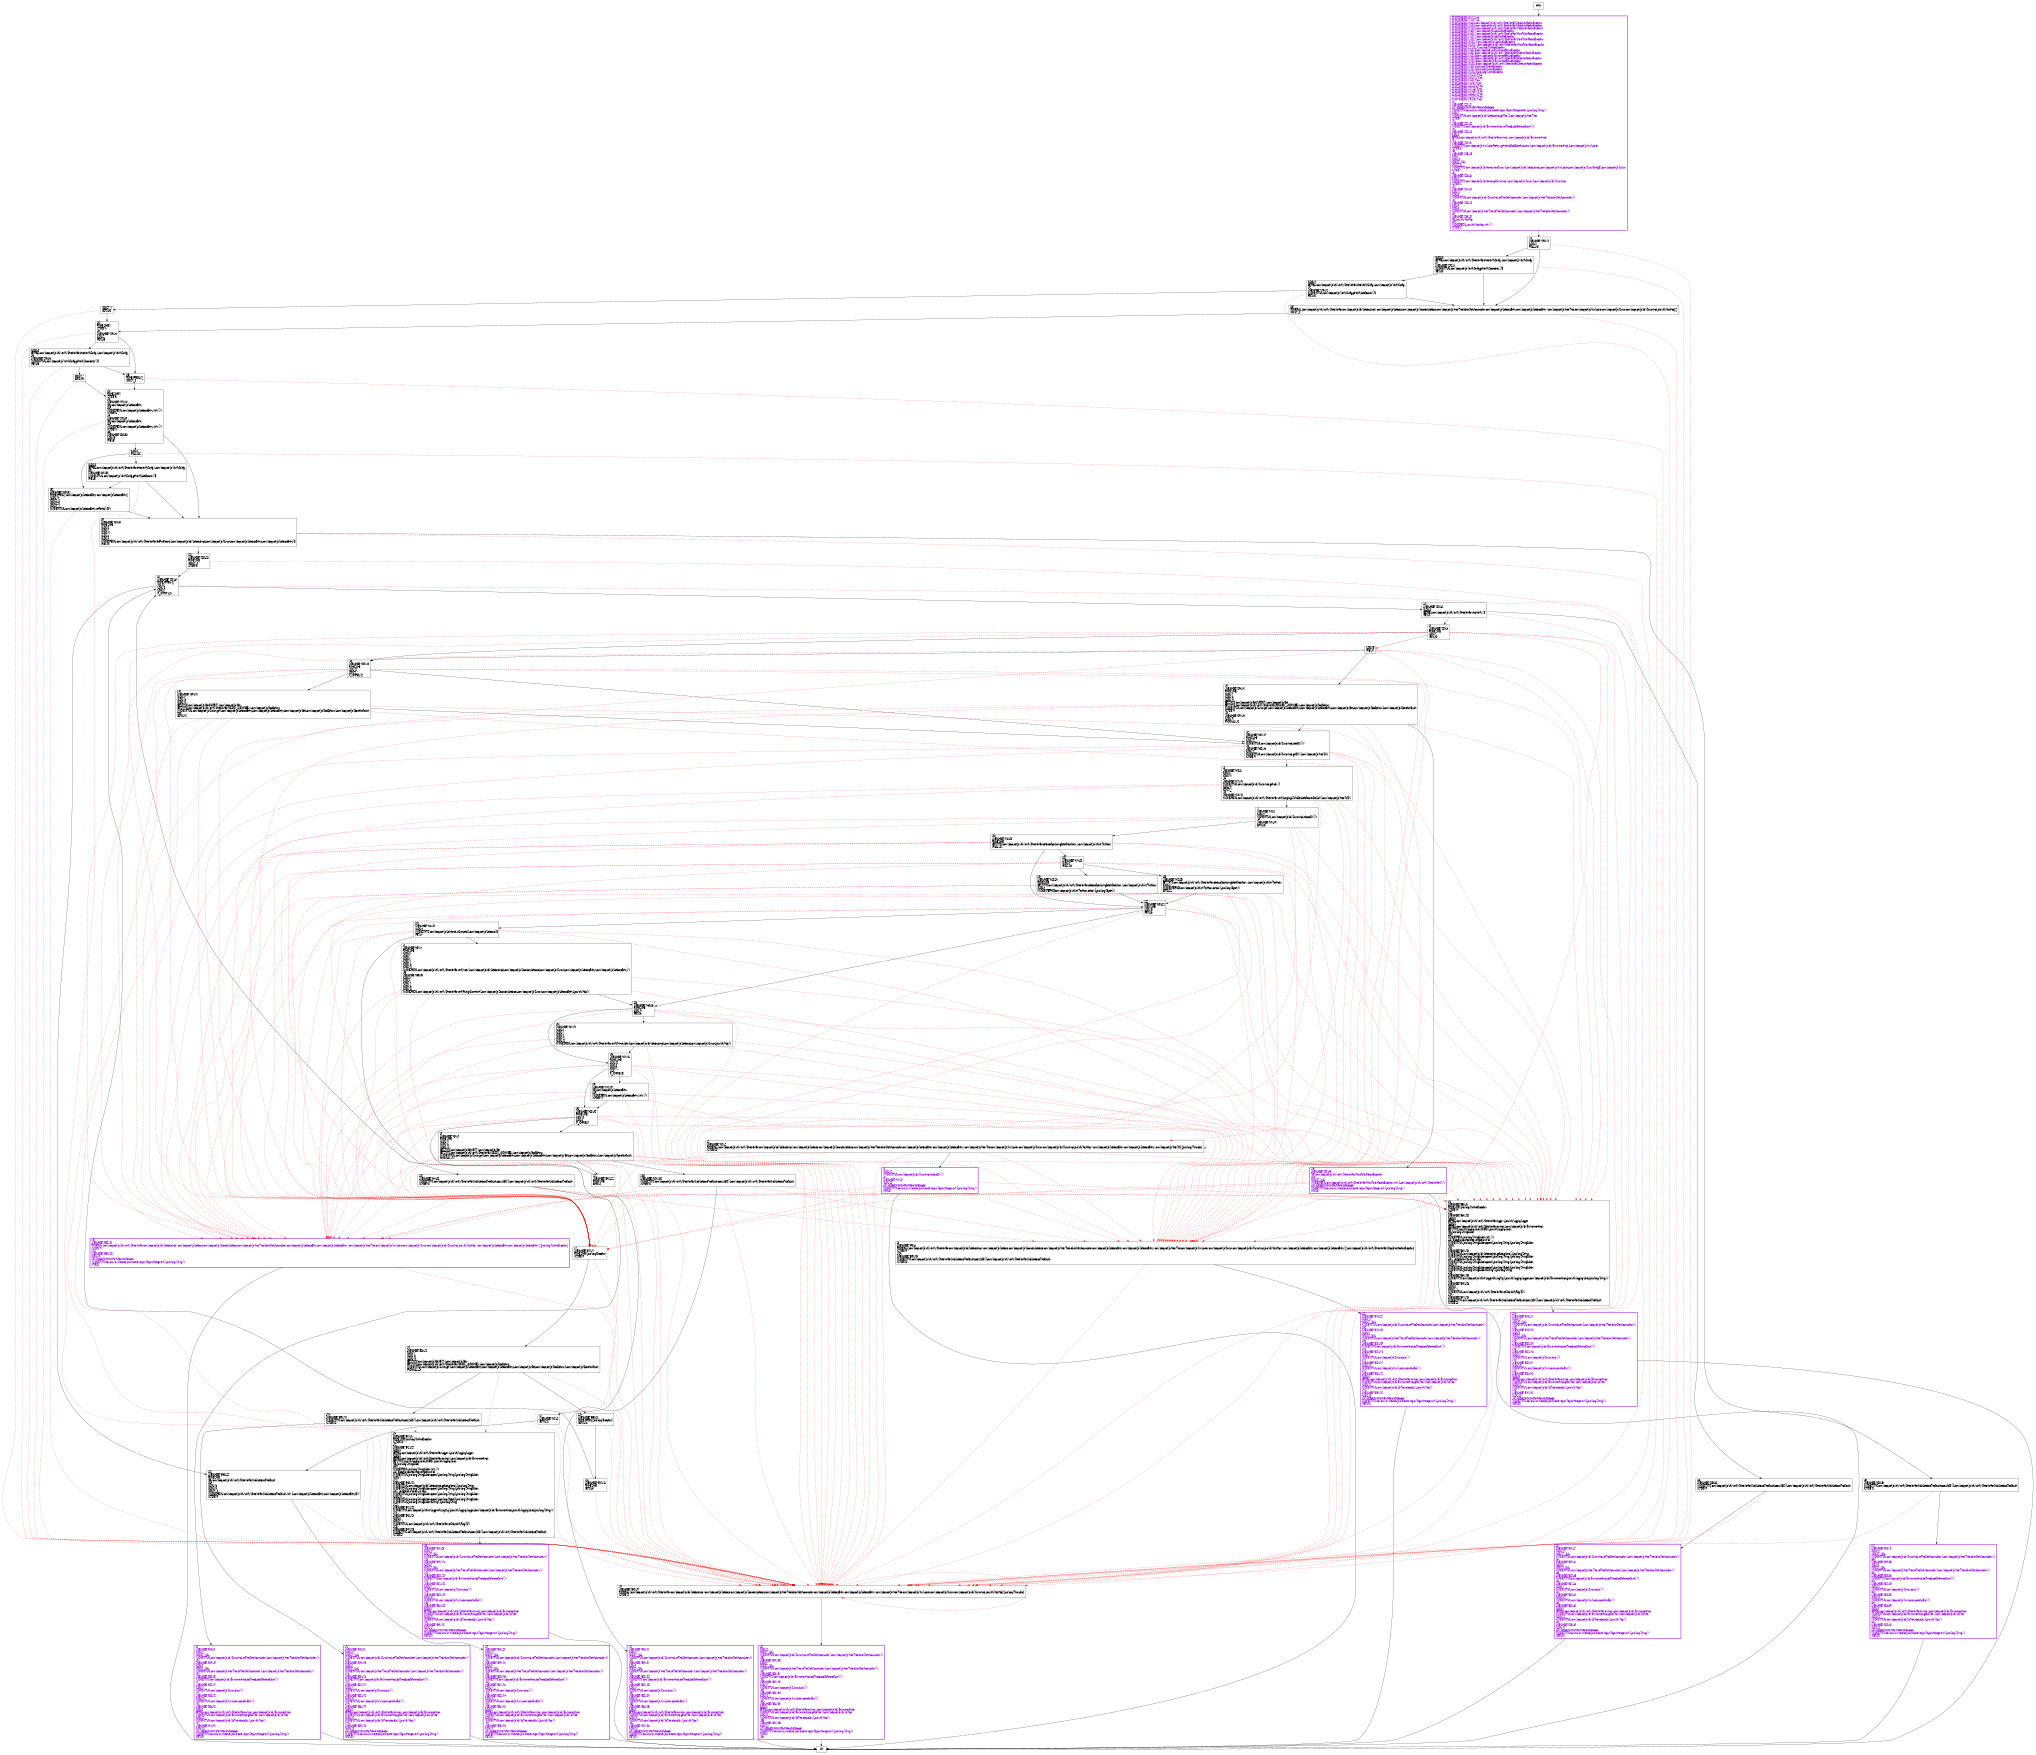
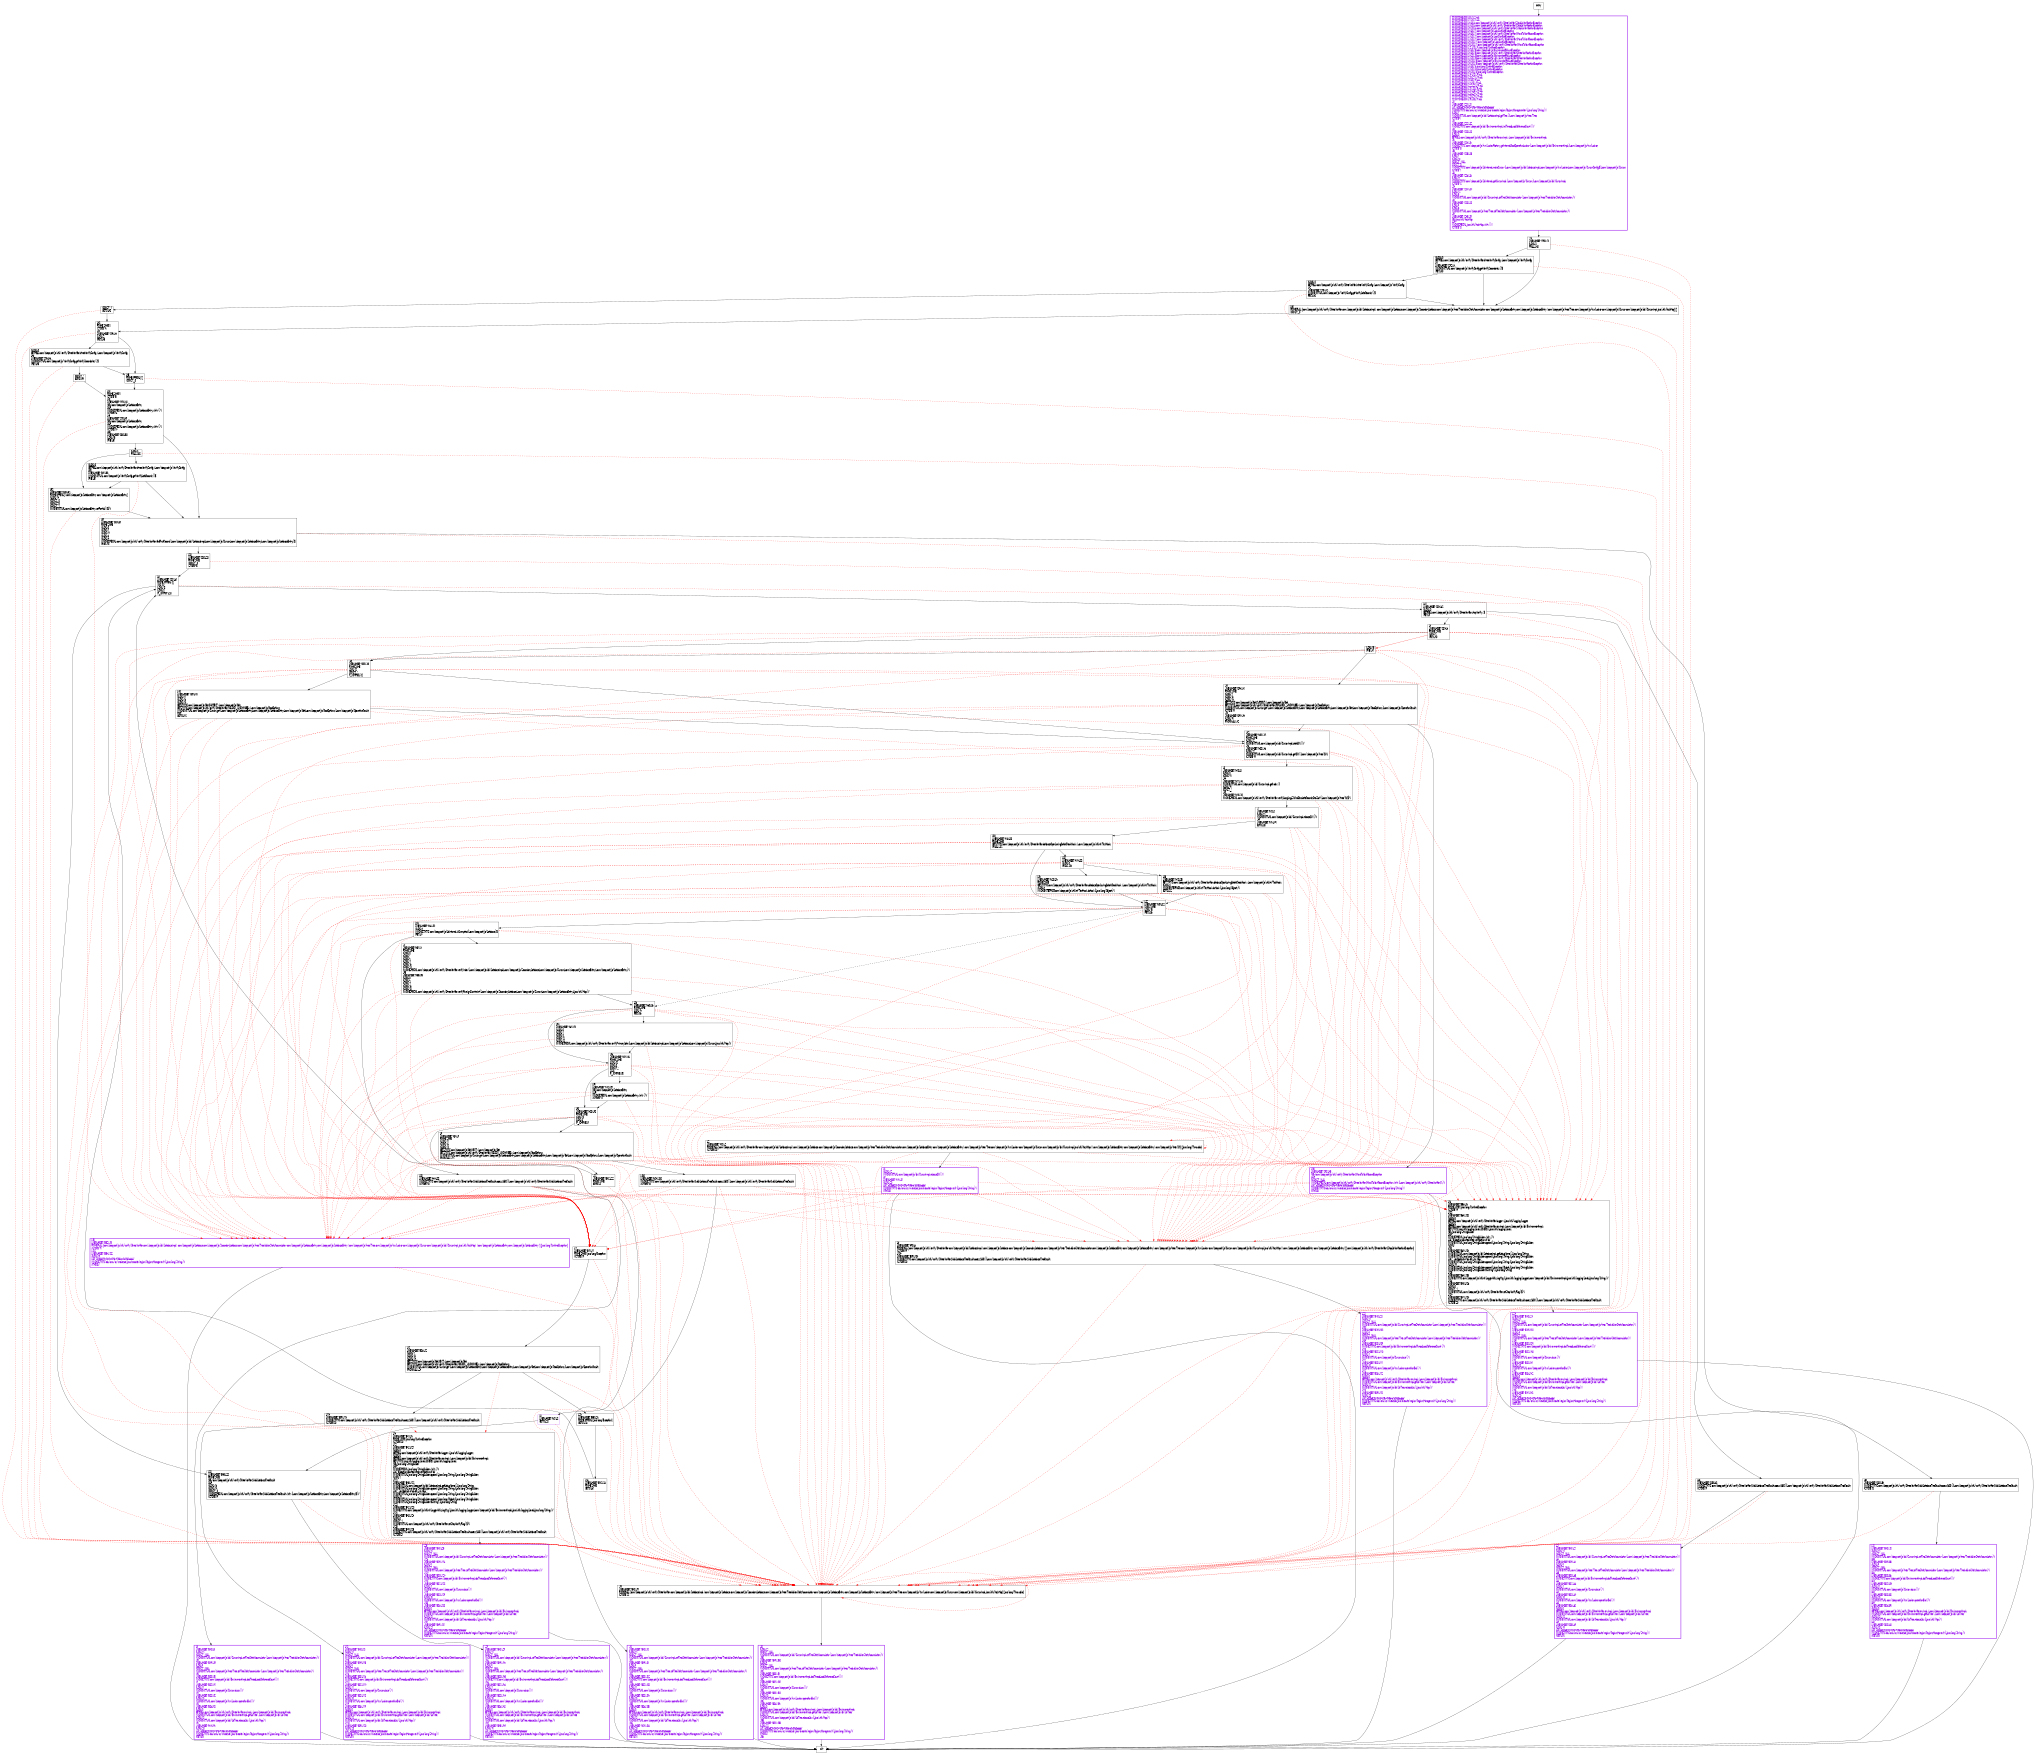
(900, 958) -> (900, 958)
(549, 1419) -> (549, 1419)
